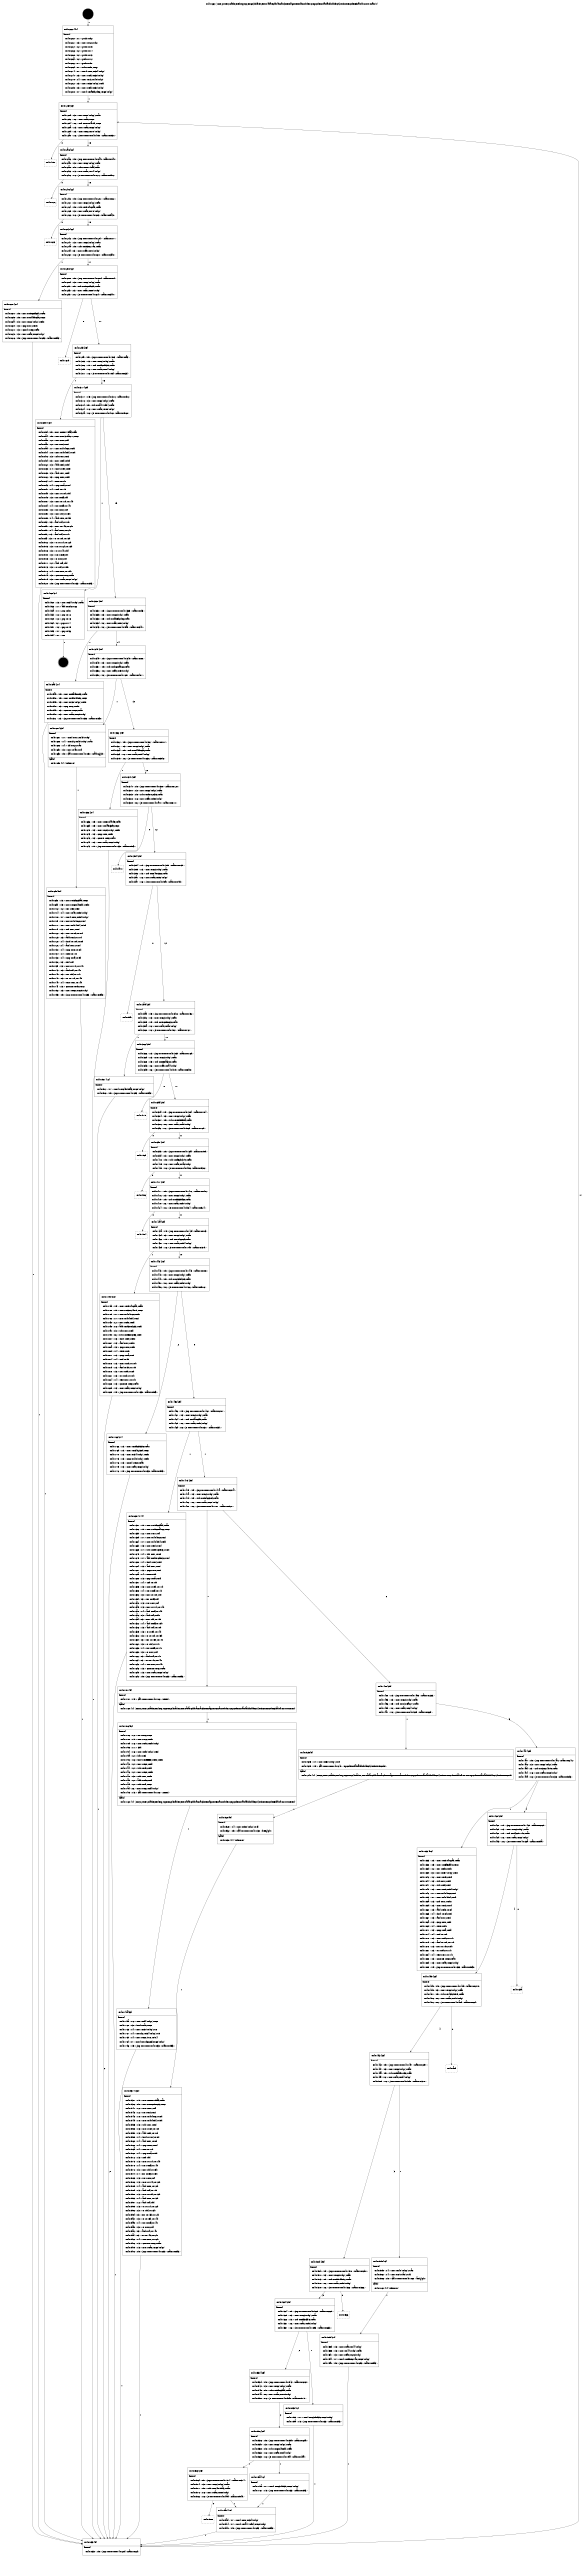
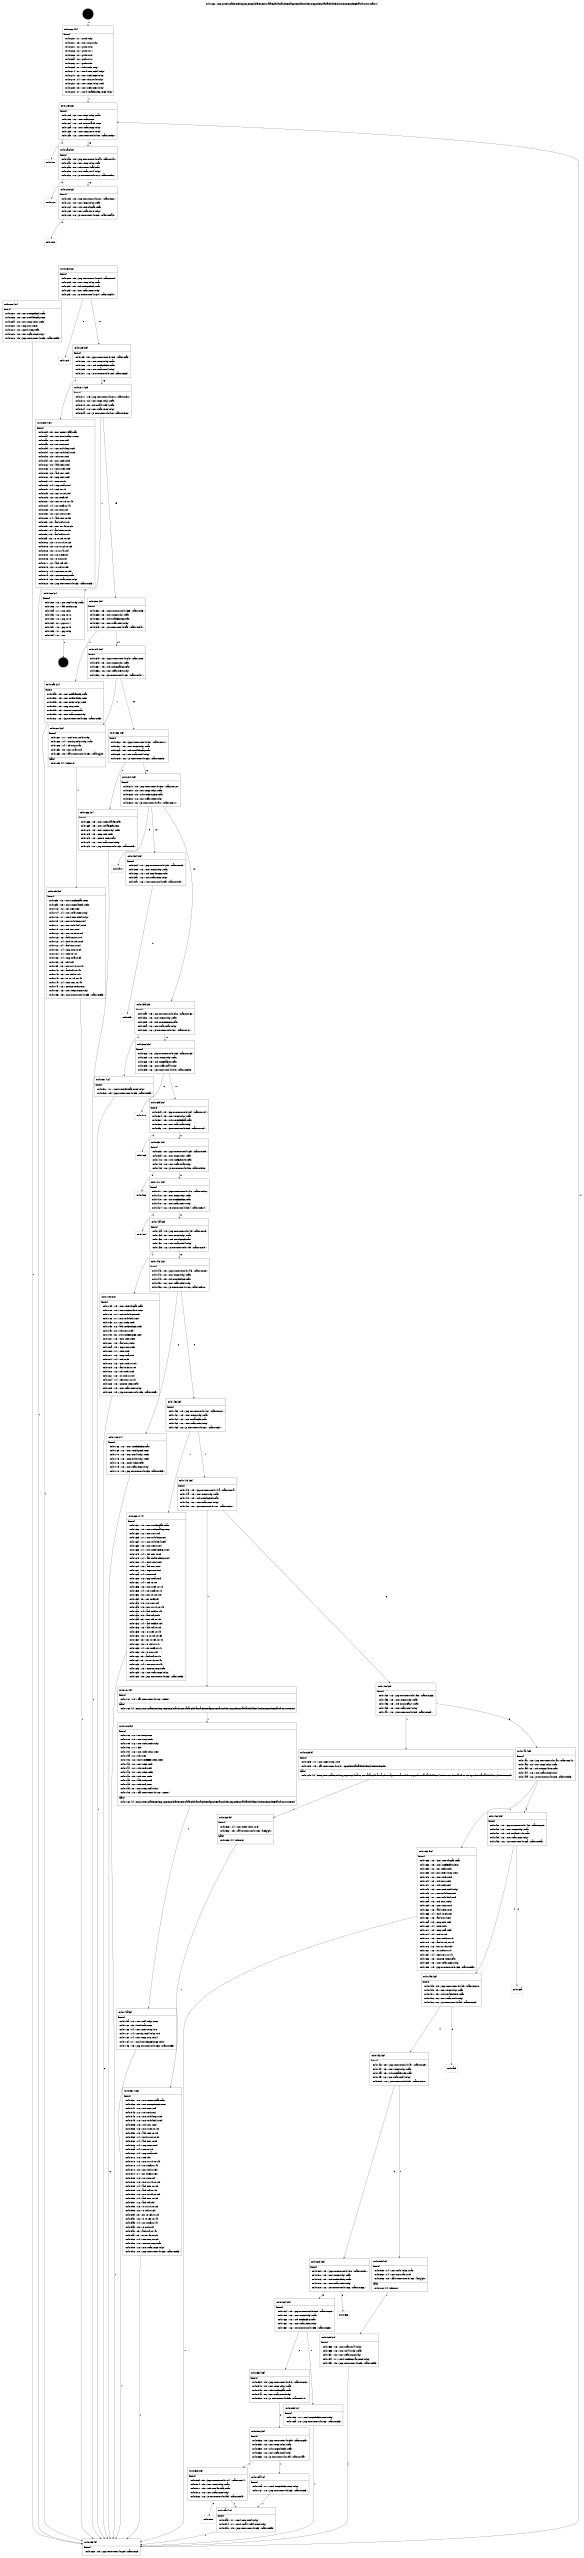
(88, 242) -> none
(160, 943) -> (192, 901)
none -> (184, 2165)
